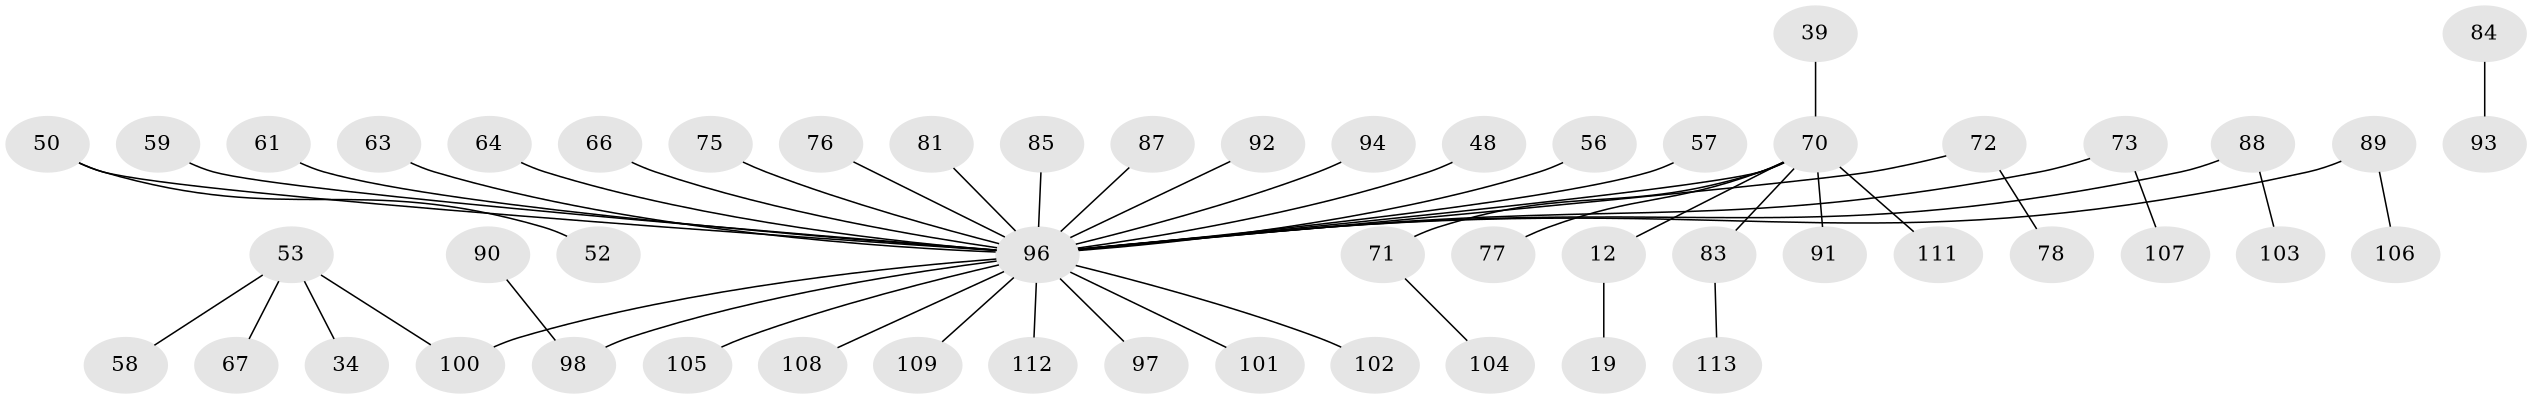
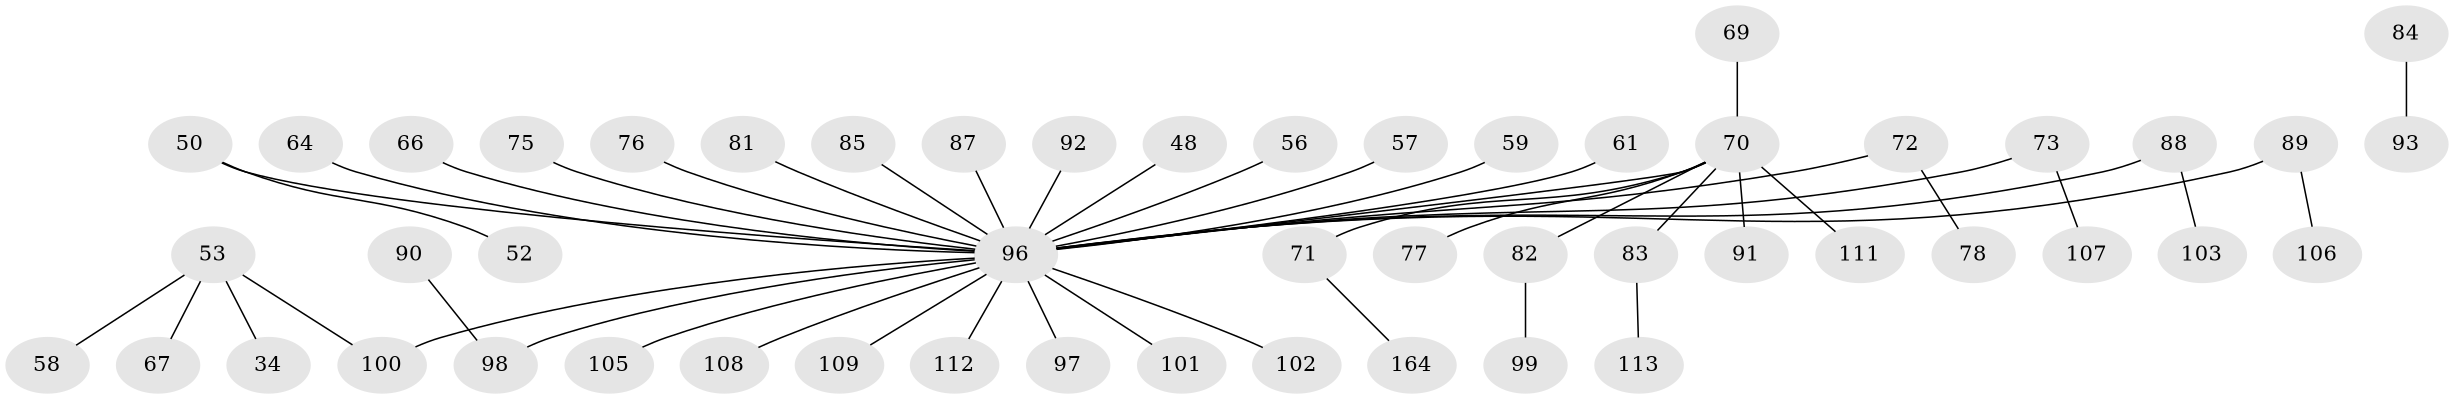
(1816, 34) -> (1737, 34)
(379, 144) -> none
(1374, 144) -> none
(1604, 255) -> (1526, 255)
(1490, 365) -> (1412, 365)
(1604, 365) -> (1526, 365)
